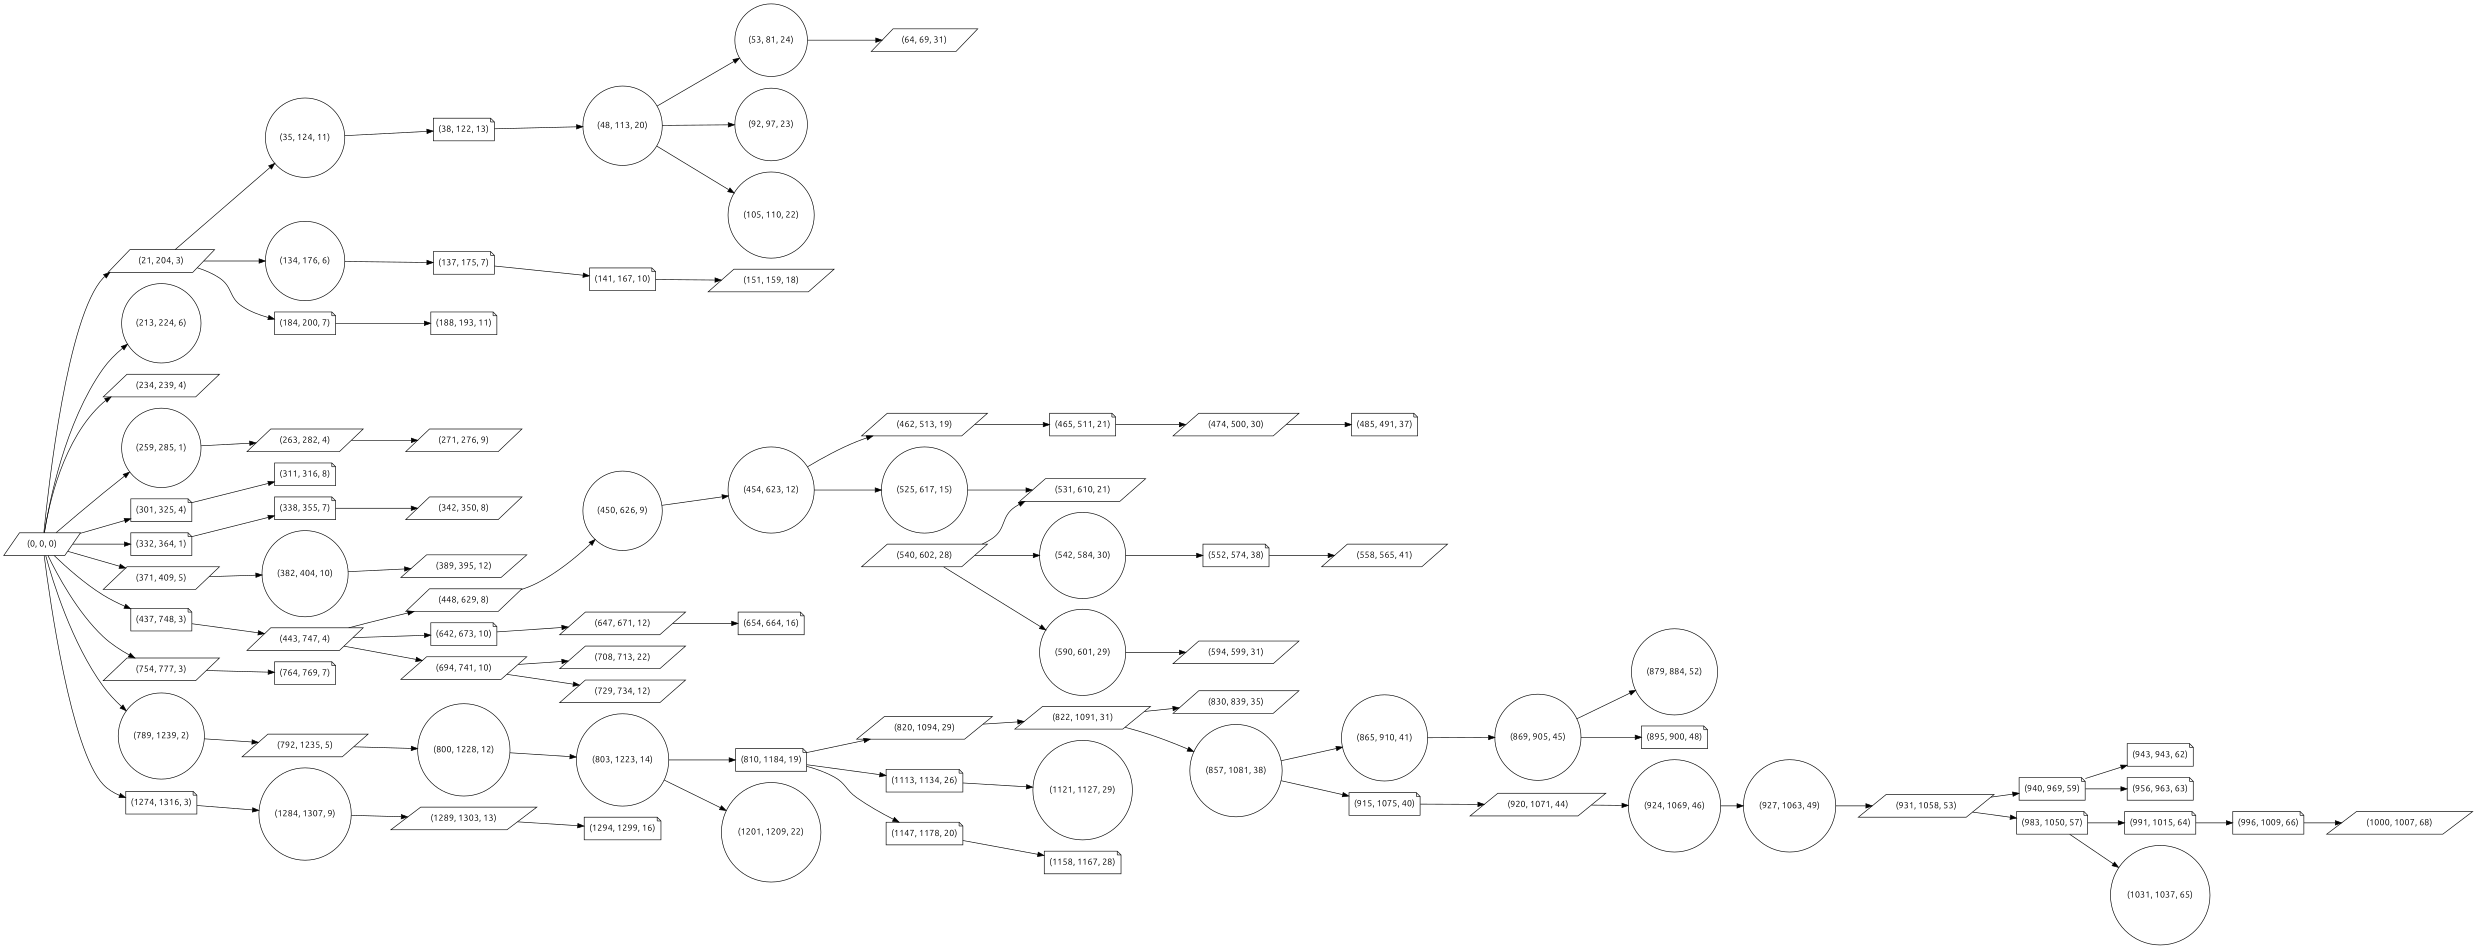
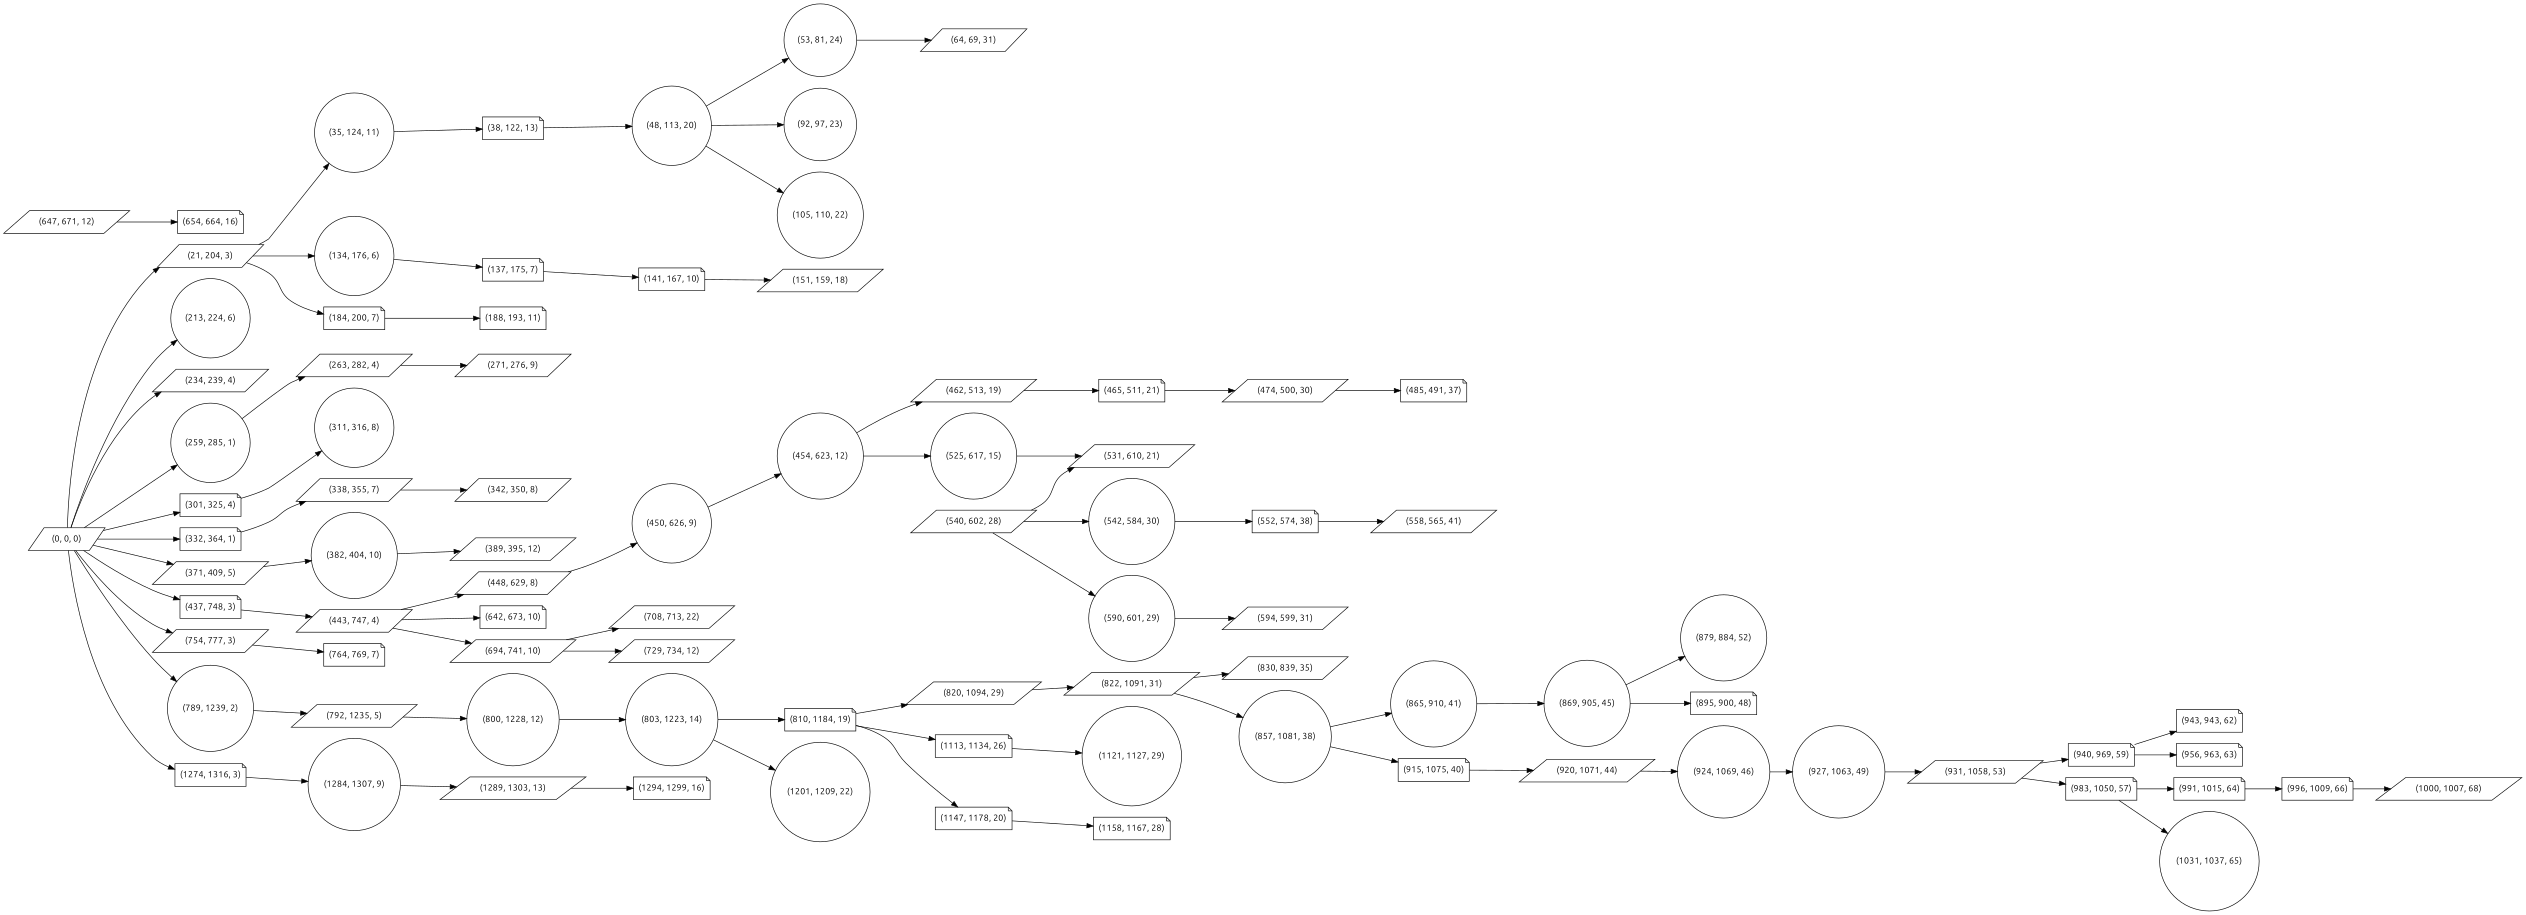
(305, 474) -> (354, 428)
(305, 508) -> (354, 490)
(529, 630) -> none
